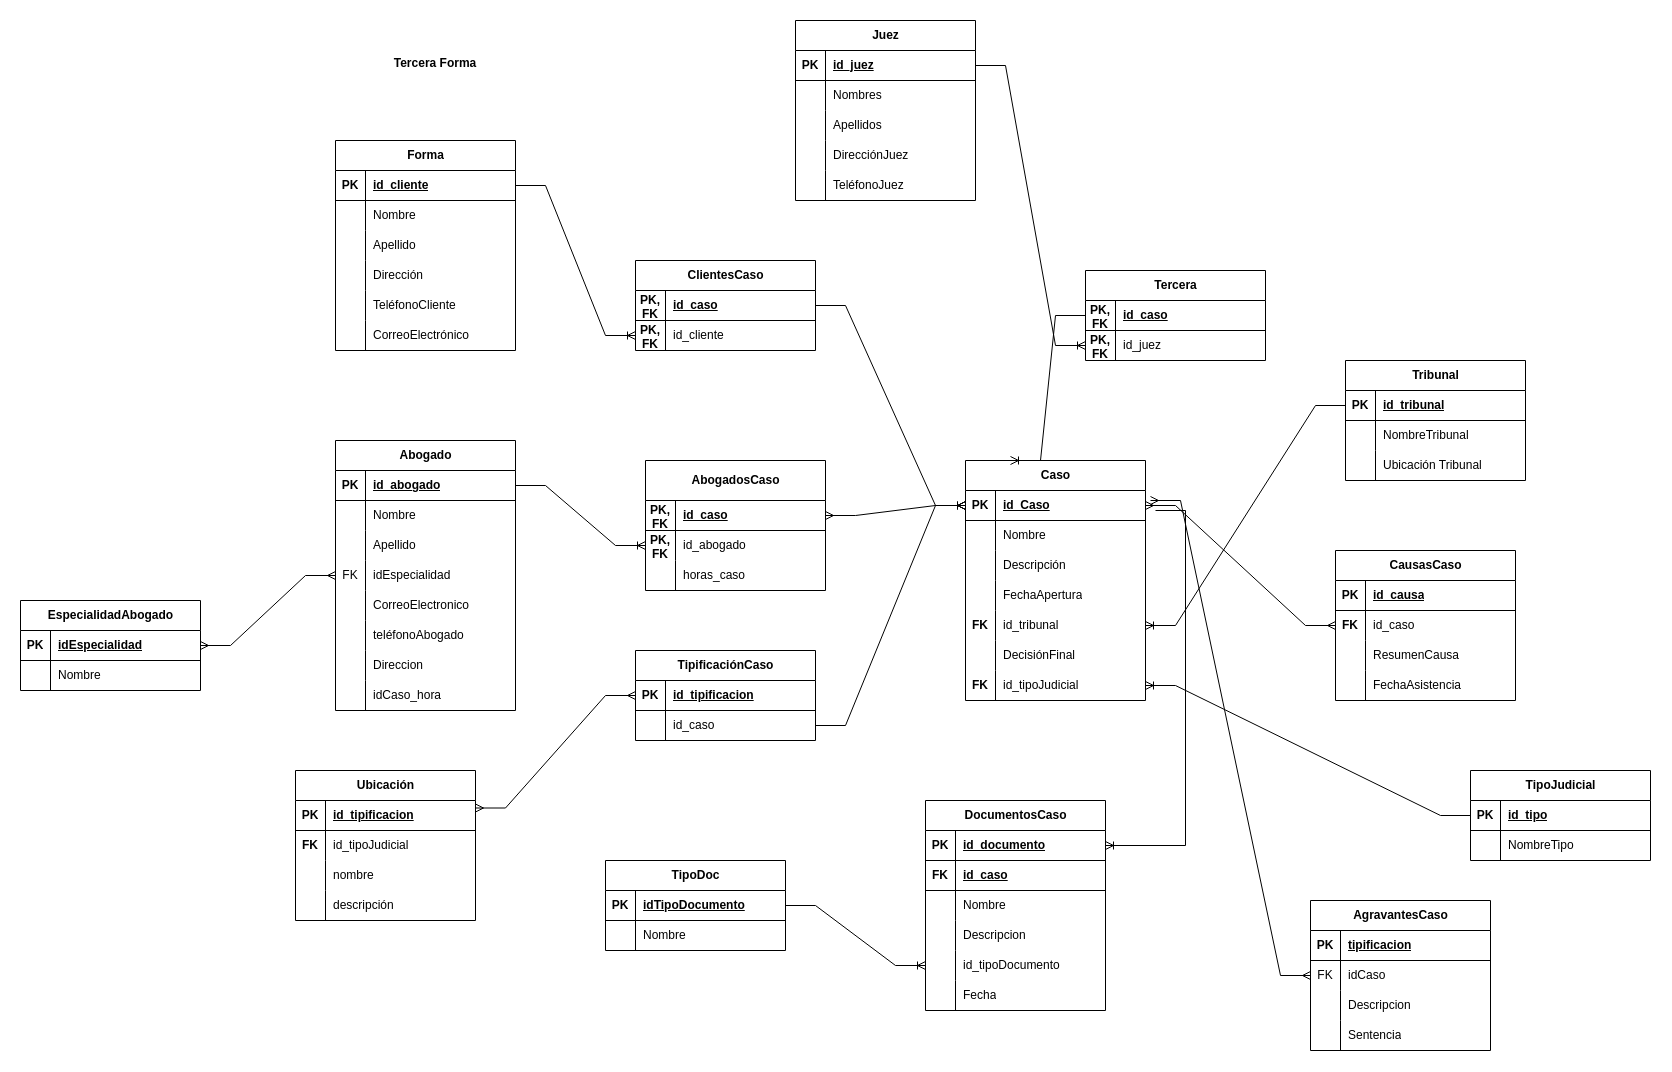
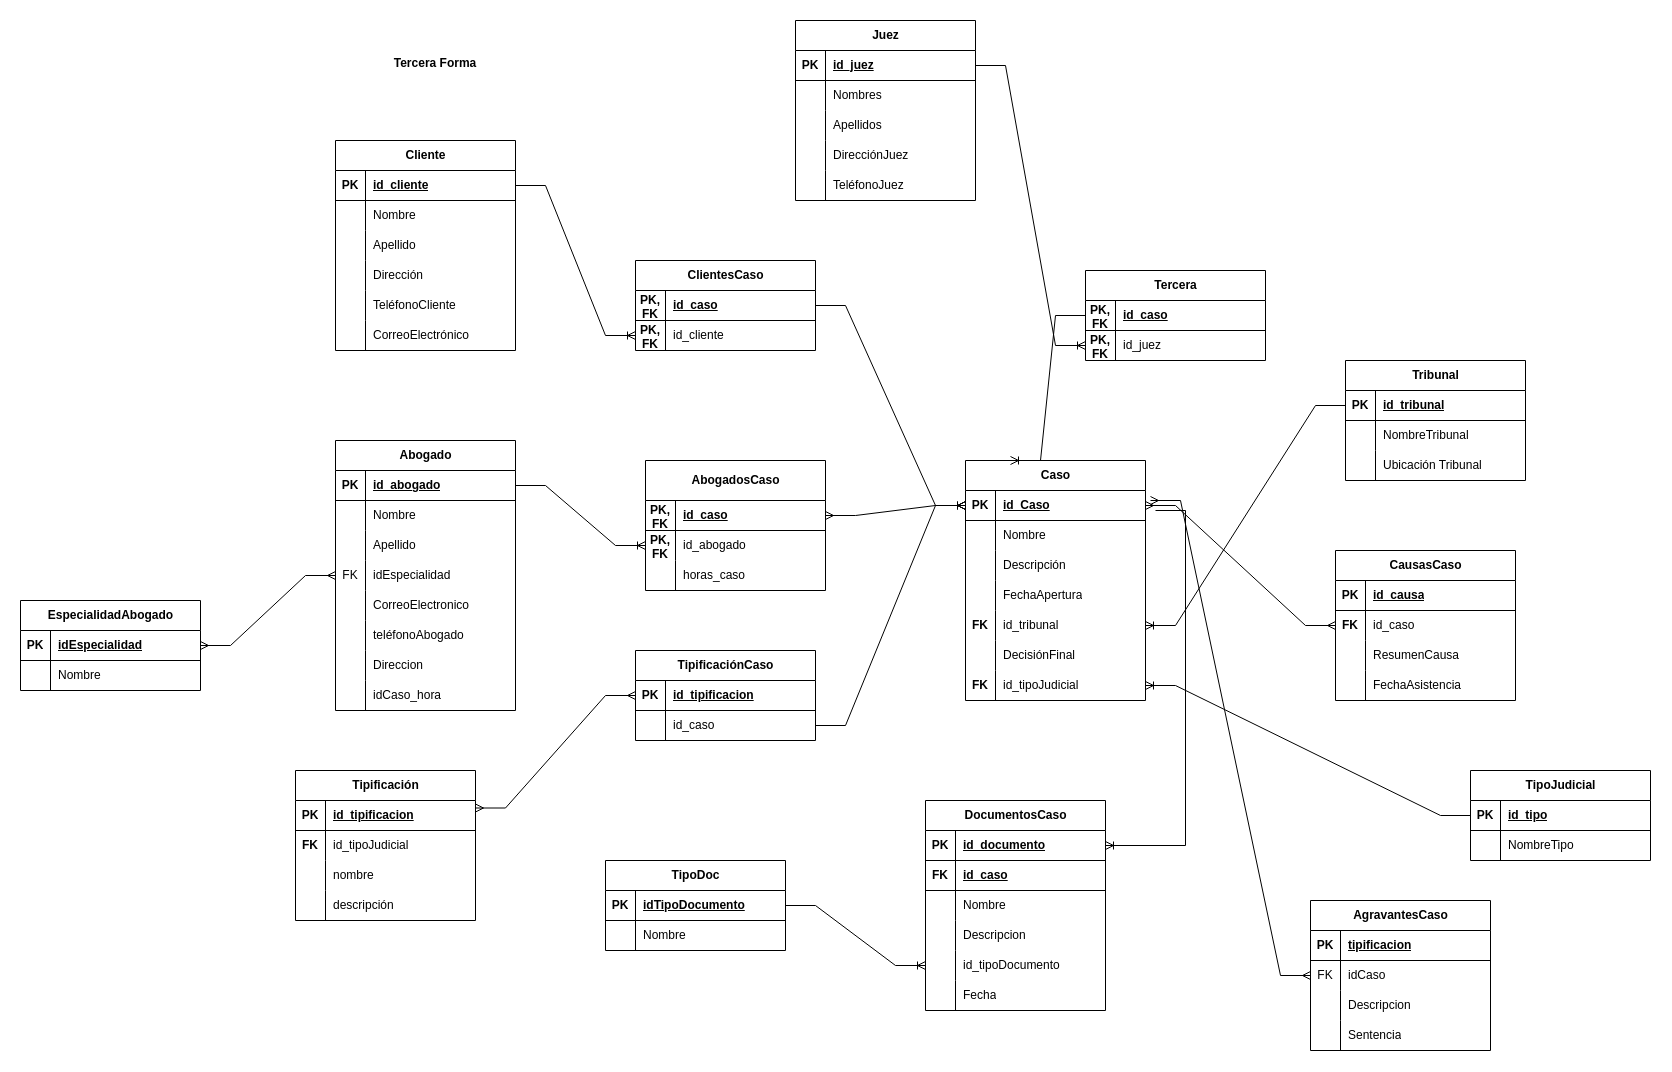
(426, 156) -> (426, 156)
(386, 786) -> (386, 786)
